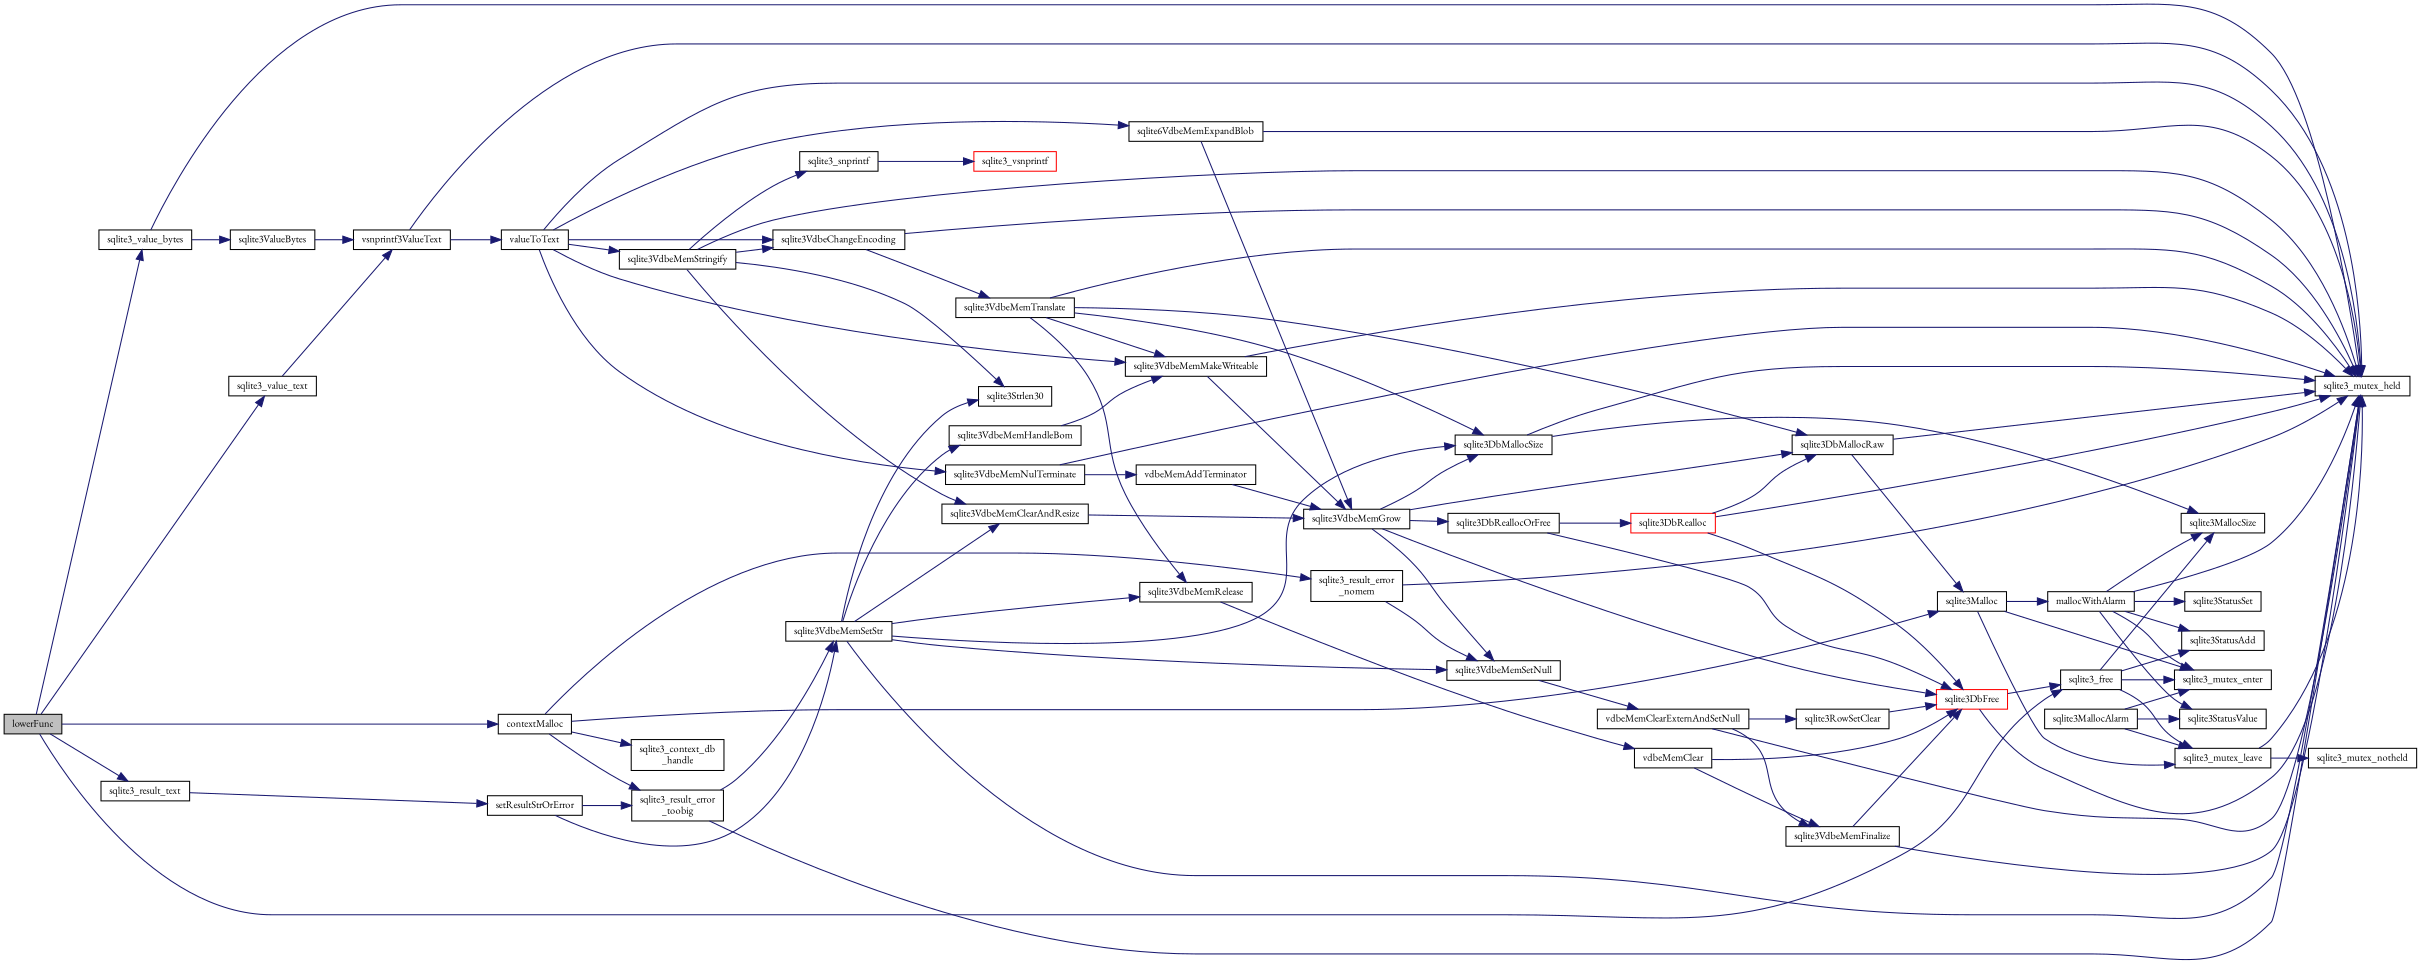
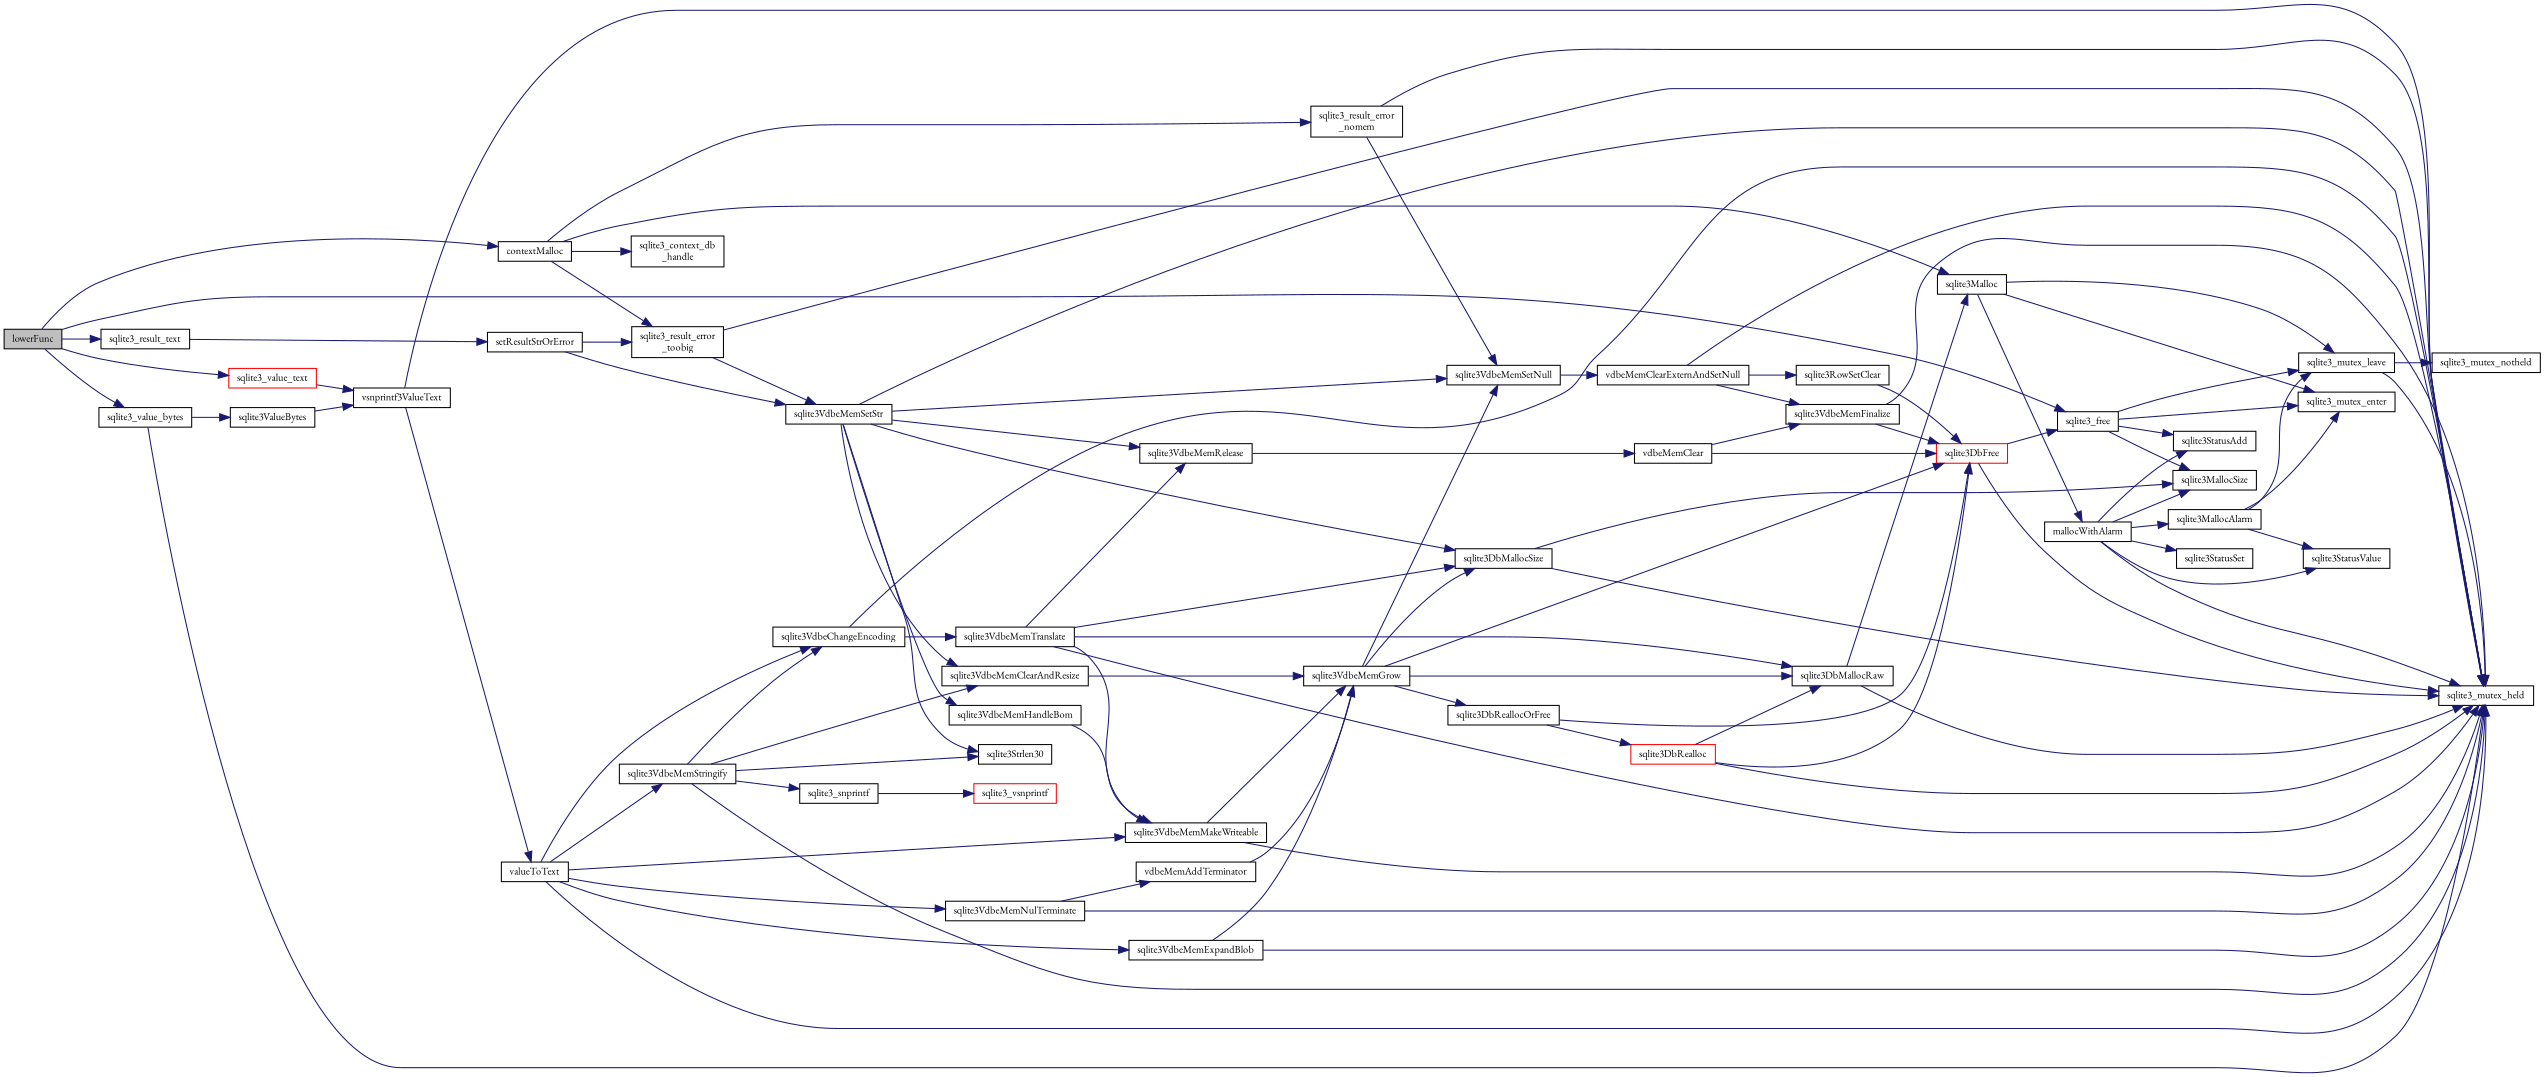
(1196, 132) -> (1196, 950)
(273, 386) -> (273, 378)
(2150, 637) -> (2145, 526)
